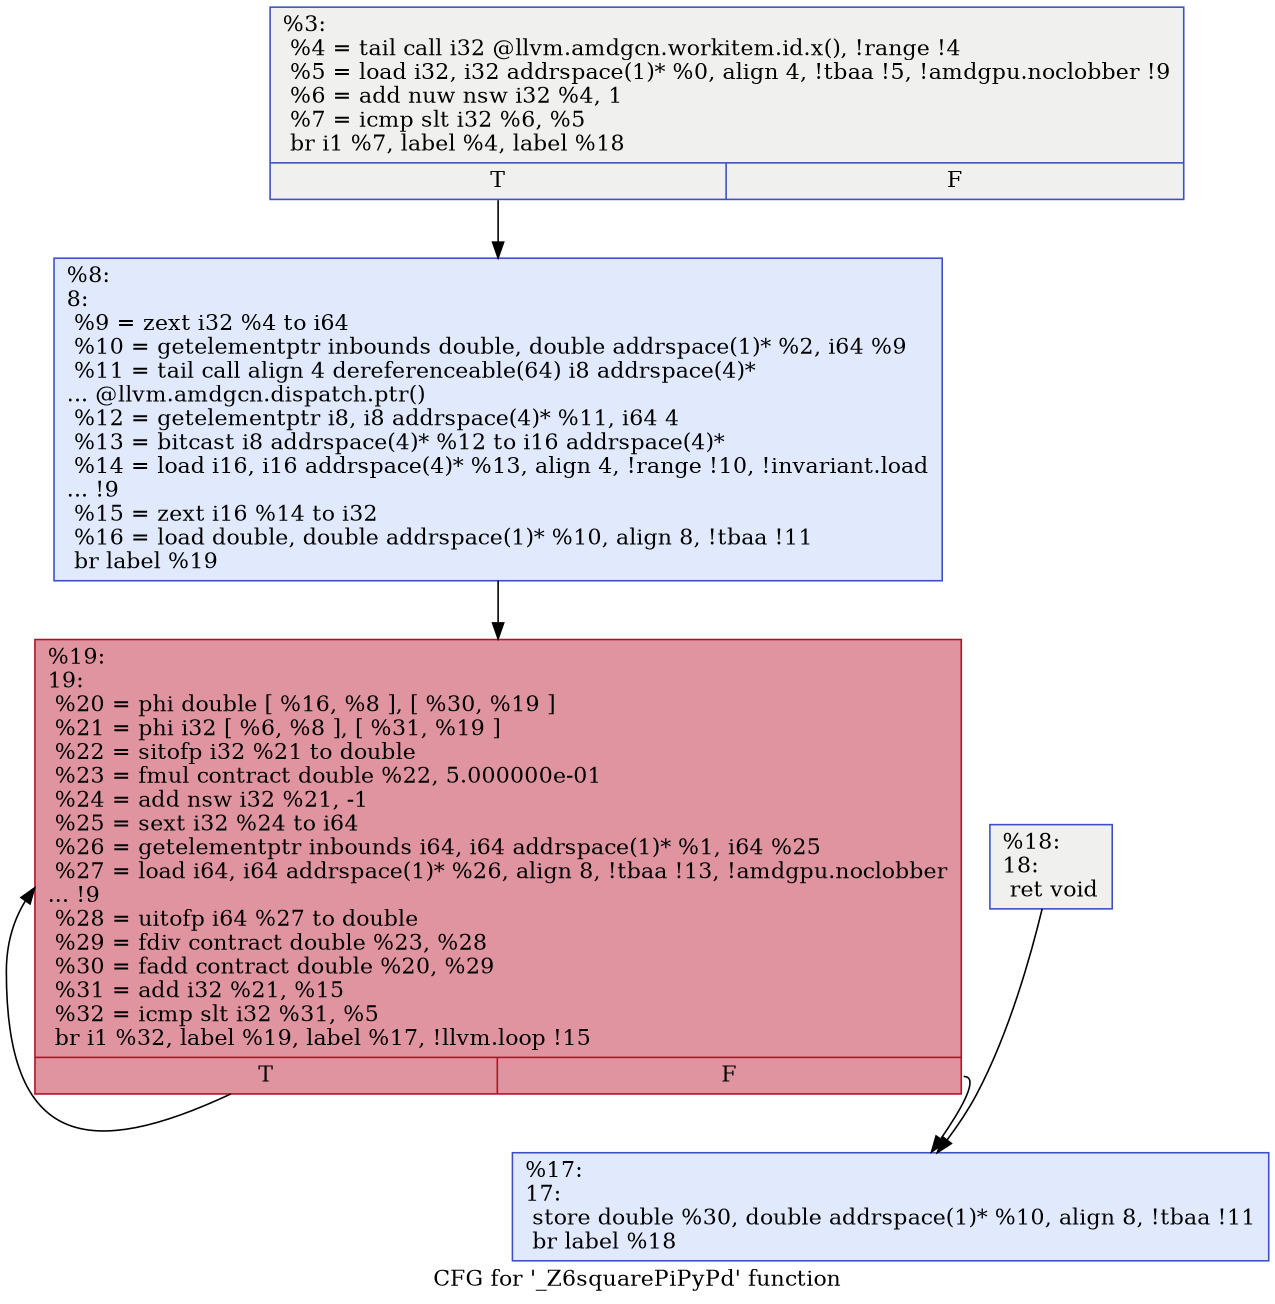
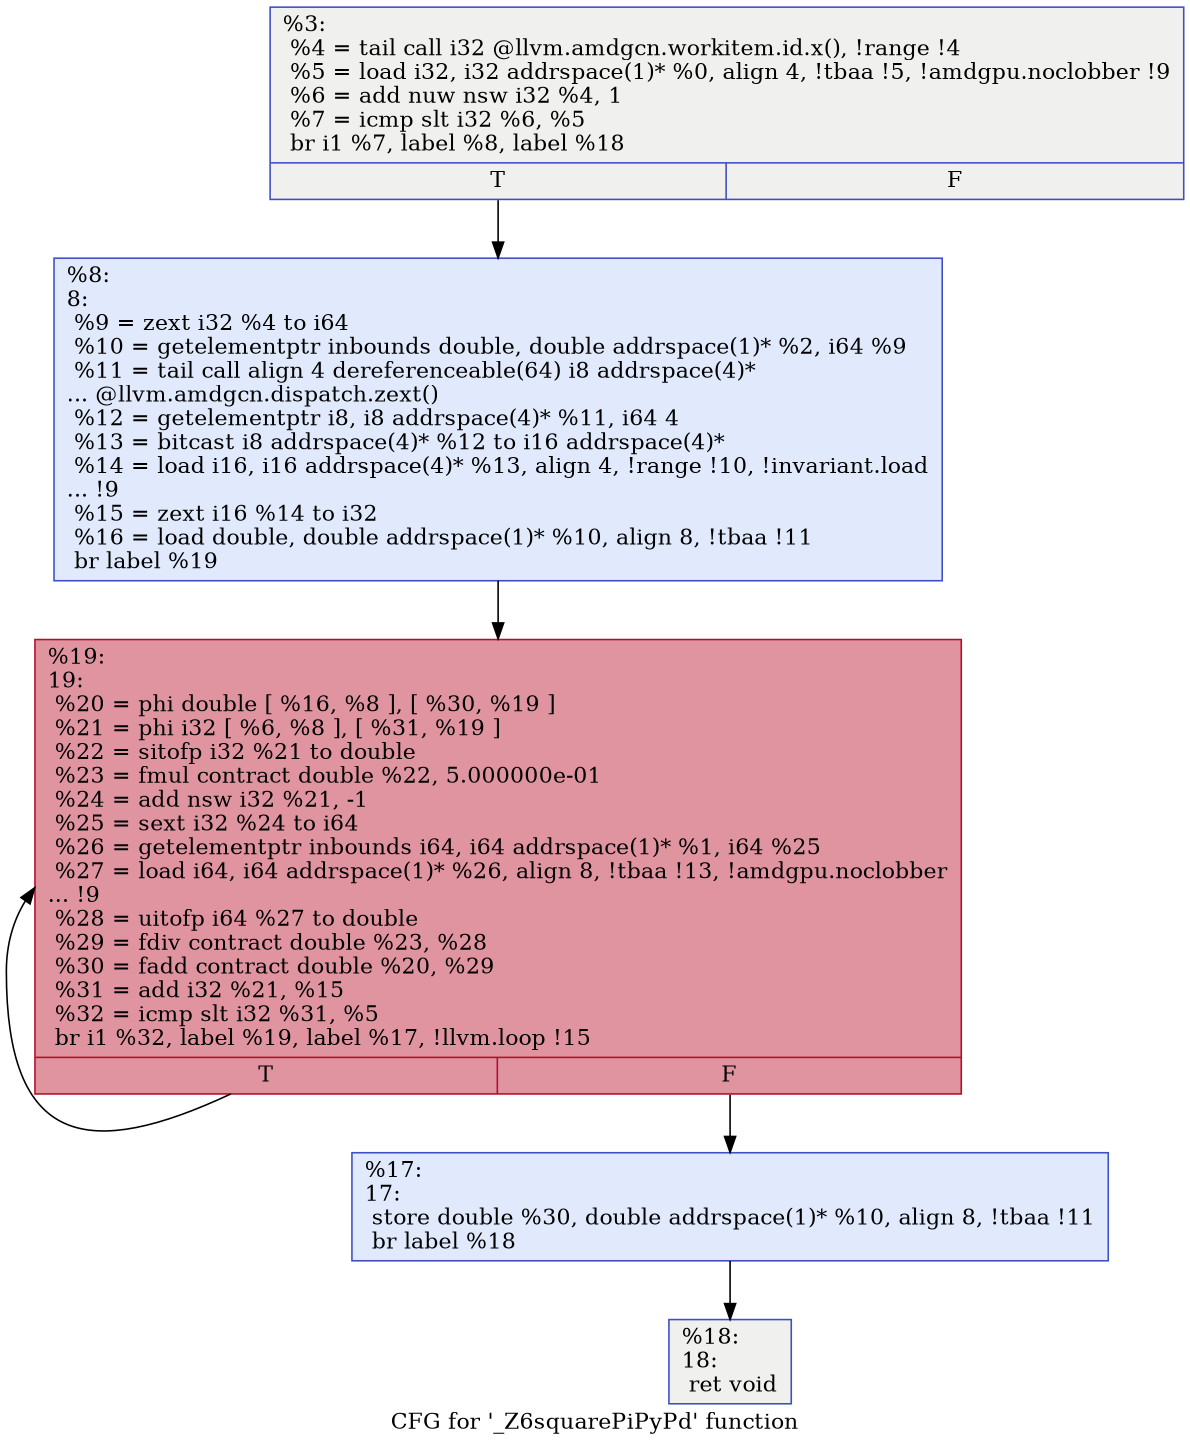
(454, 144) -> (454, 144)
(246, 395) -> (253, 395)
(1006, 1029) -> (730, 1282)
